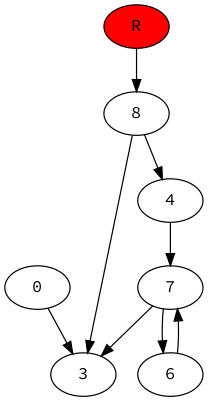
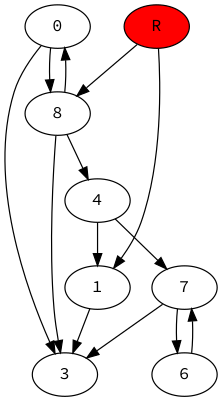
none -> (50, 64)
none -> (66, 76)
none -> (98, 288)
